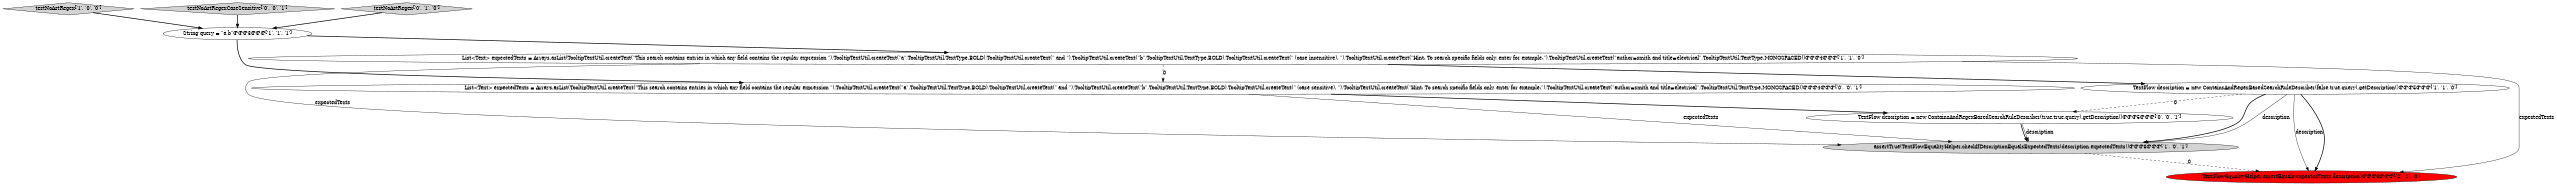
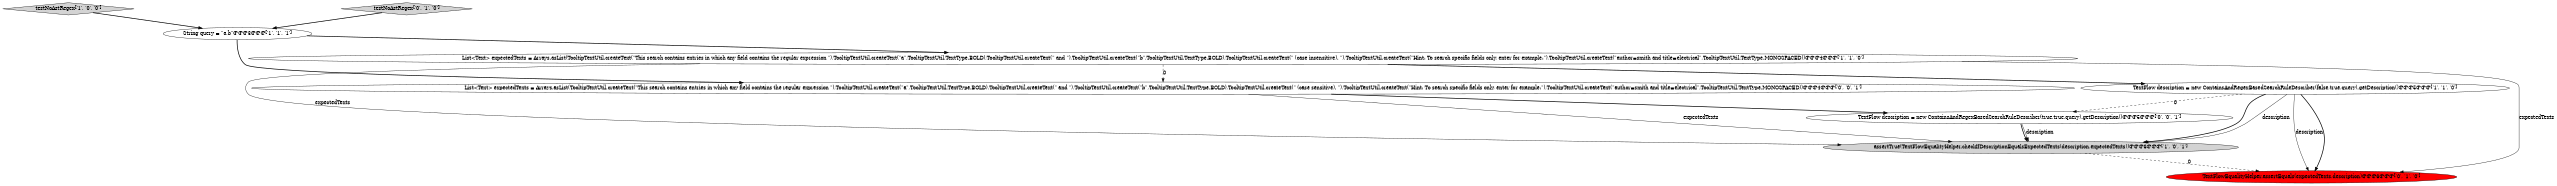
(238, 9) -> none
